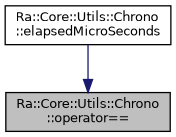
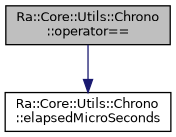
(88, 62) -> (88, 62)
